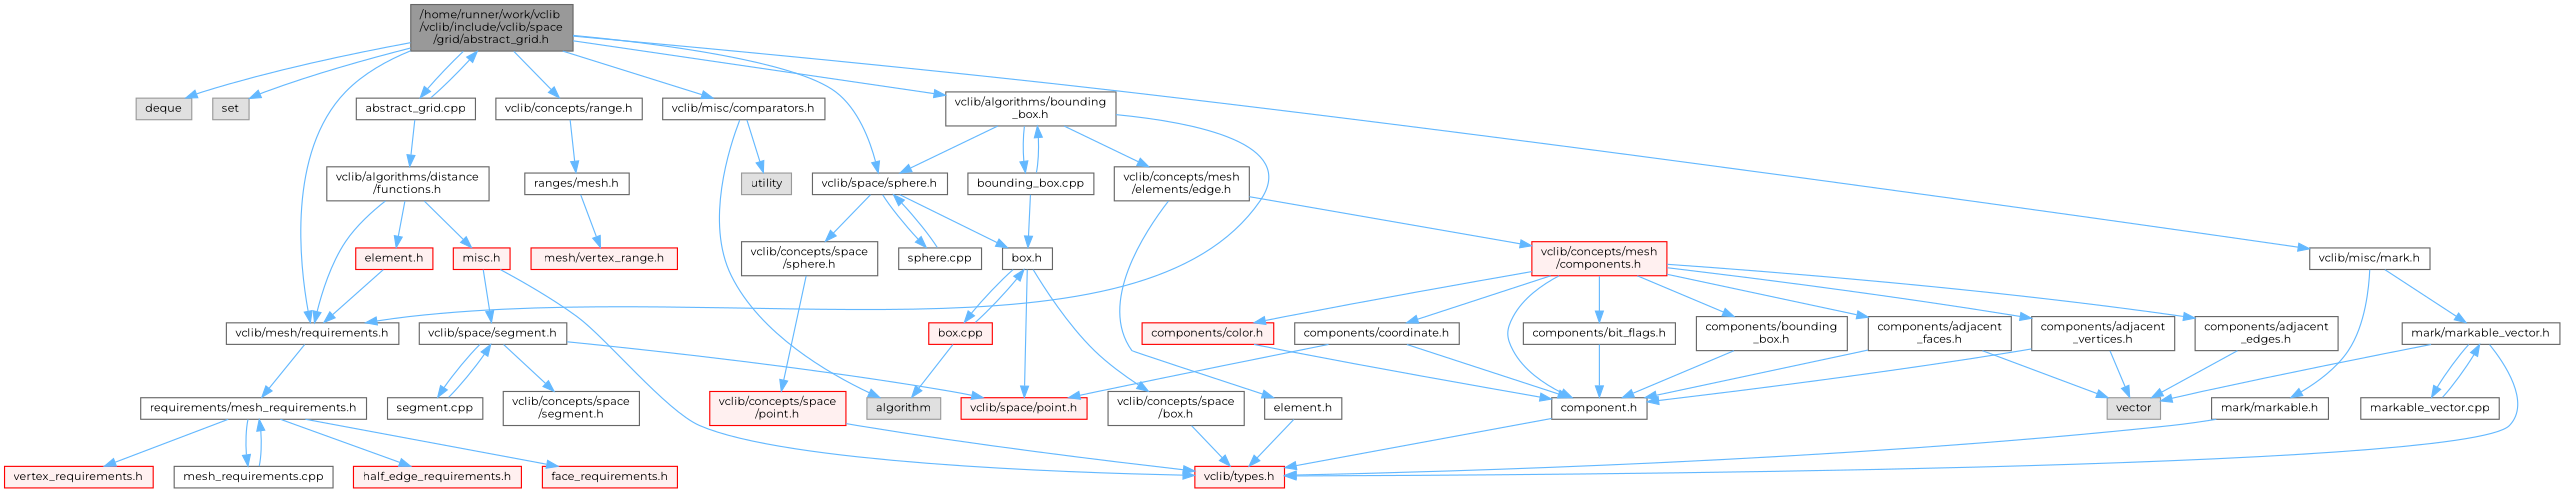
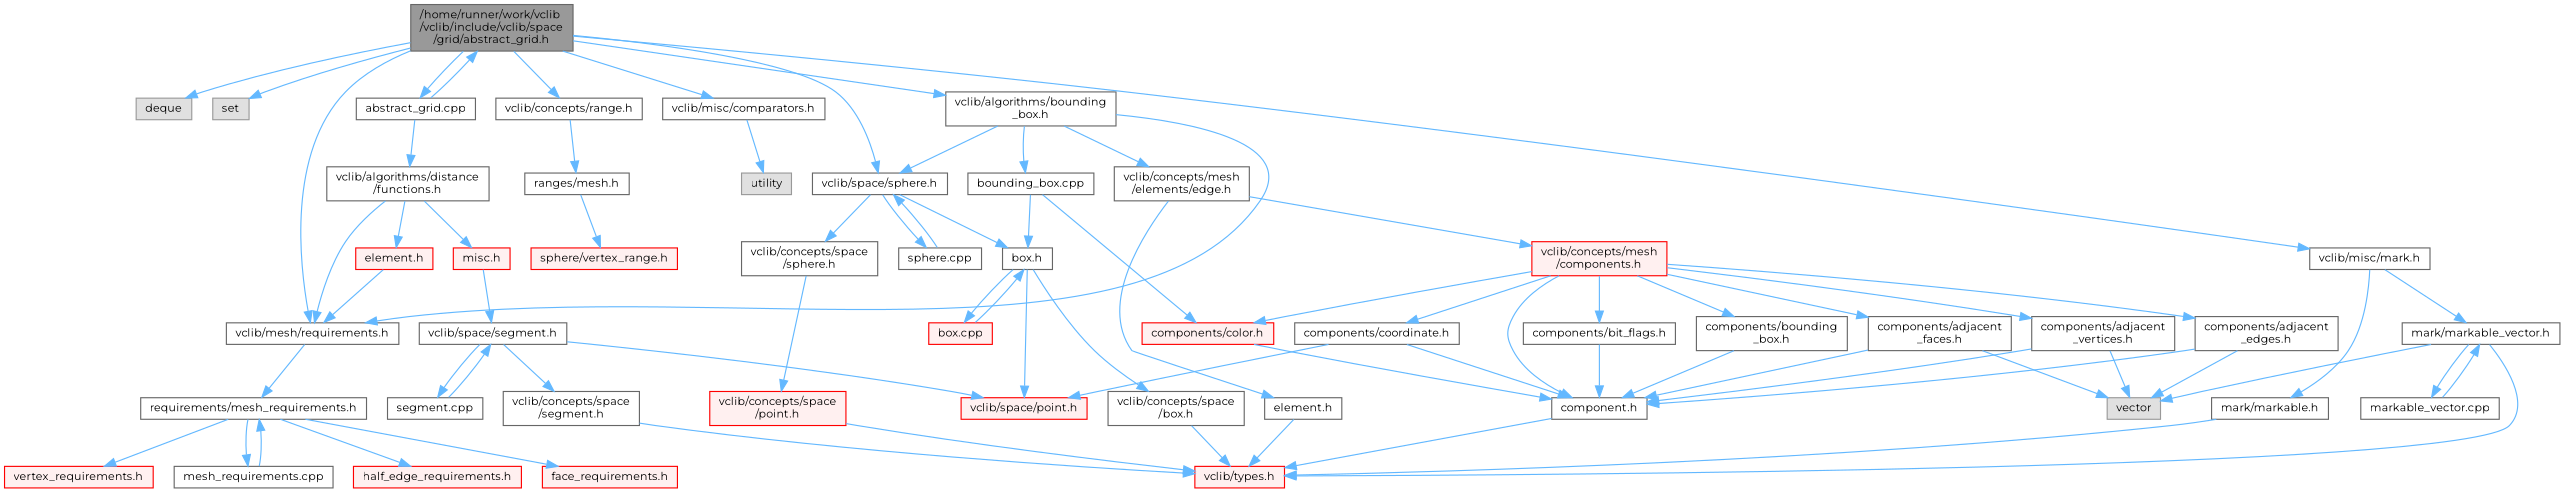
(1038, 155) -> (1115, 255)
(604, 259) -> (604, 259)
none -> (1927, 381)
(904, 408) -> none
(813, 451) -> (911, 453)
